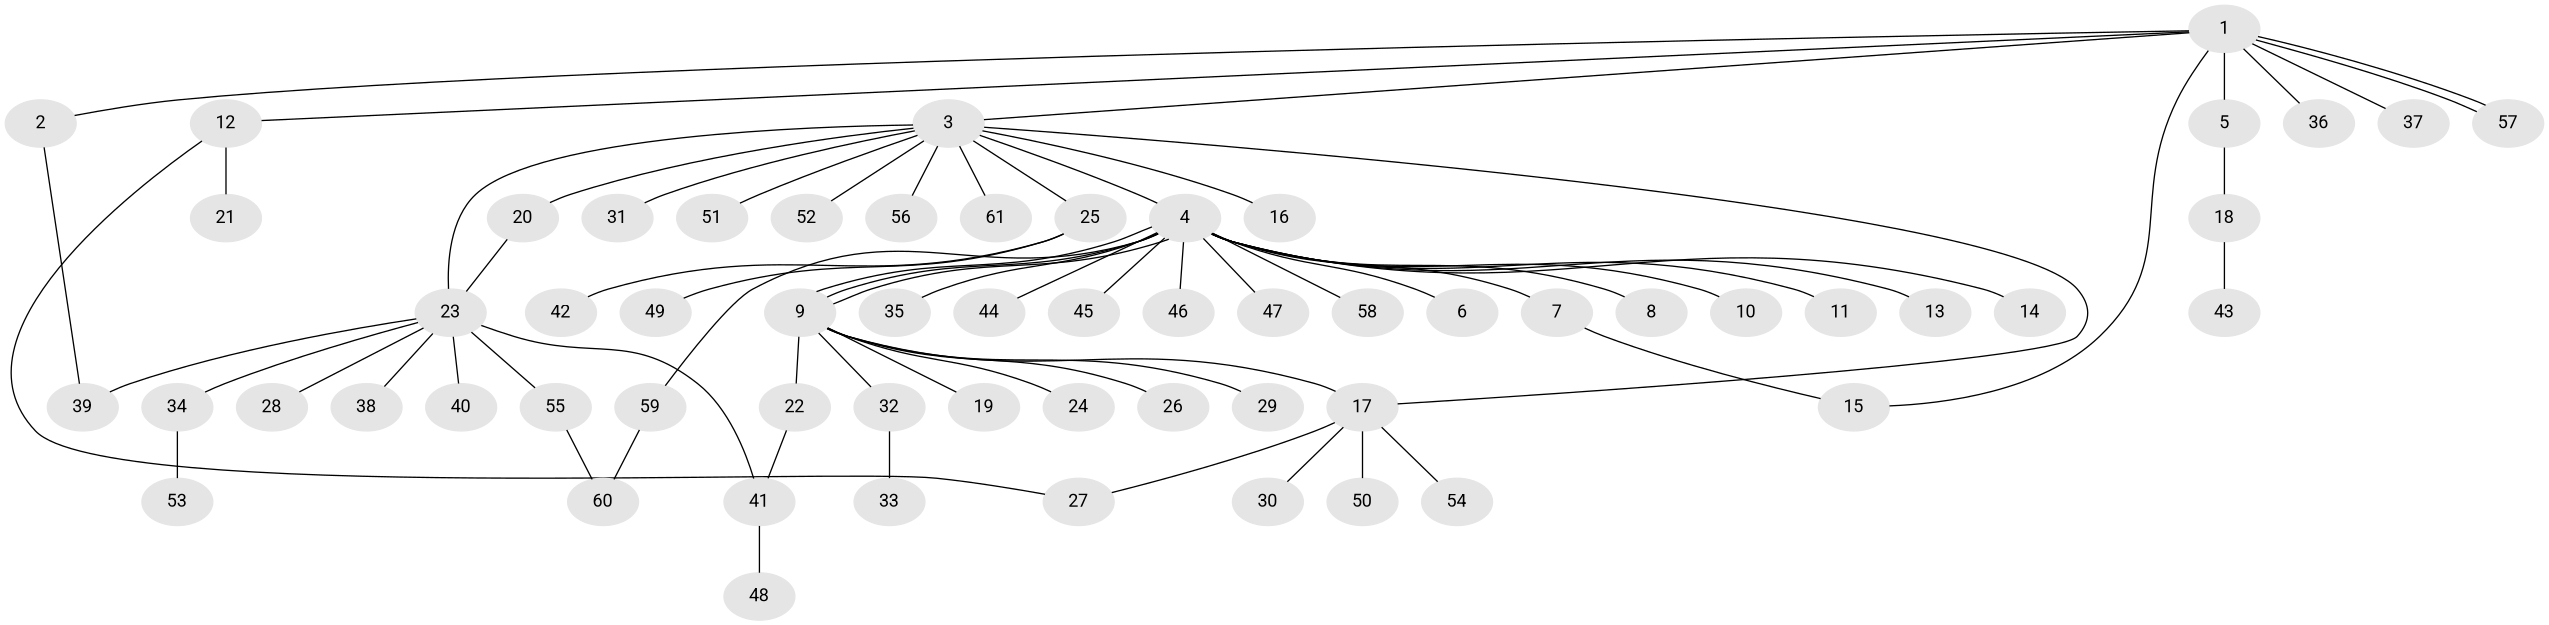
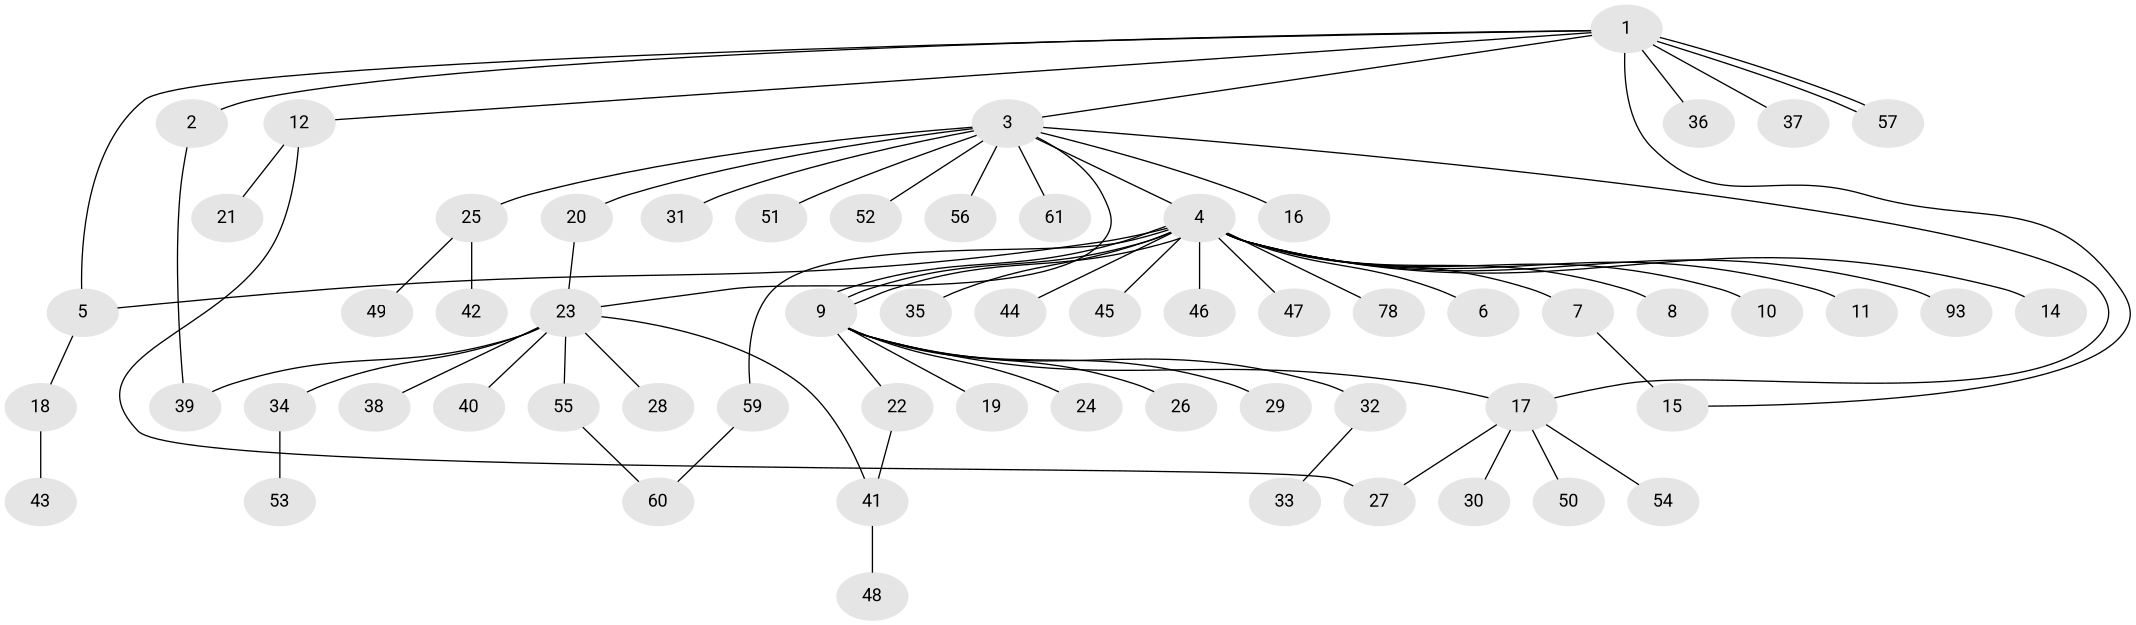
none -> (643, 275)
(1368, 313) -> (1389, 313)
(1935, 313) -> (1956, 313)
